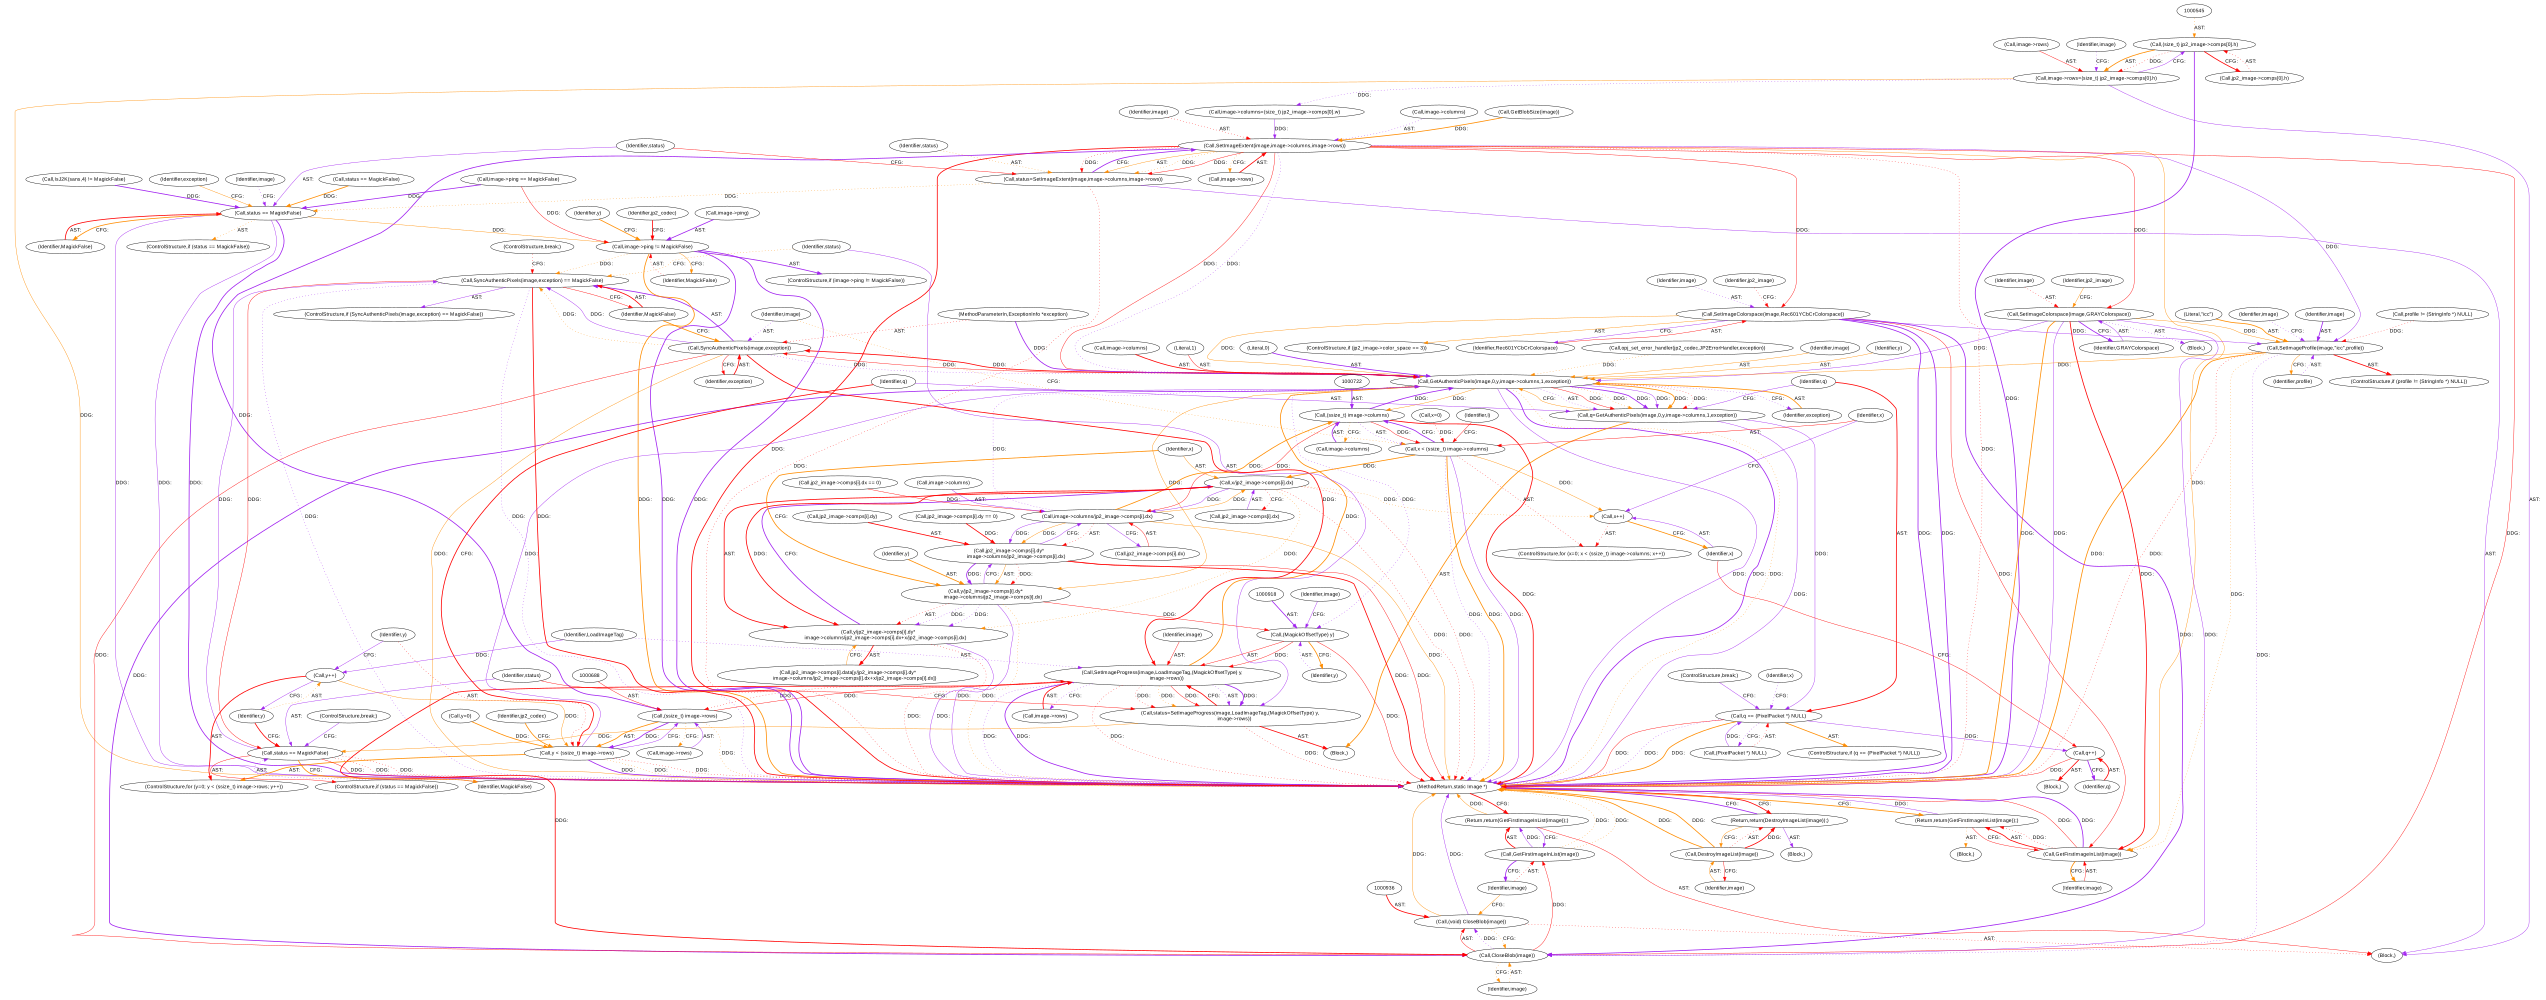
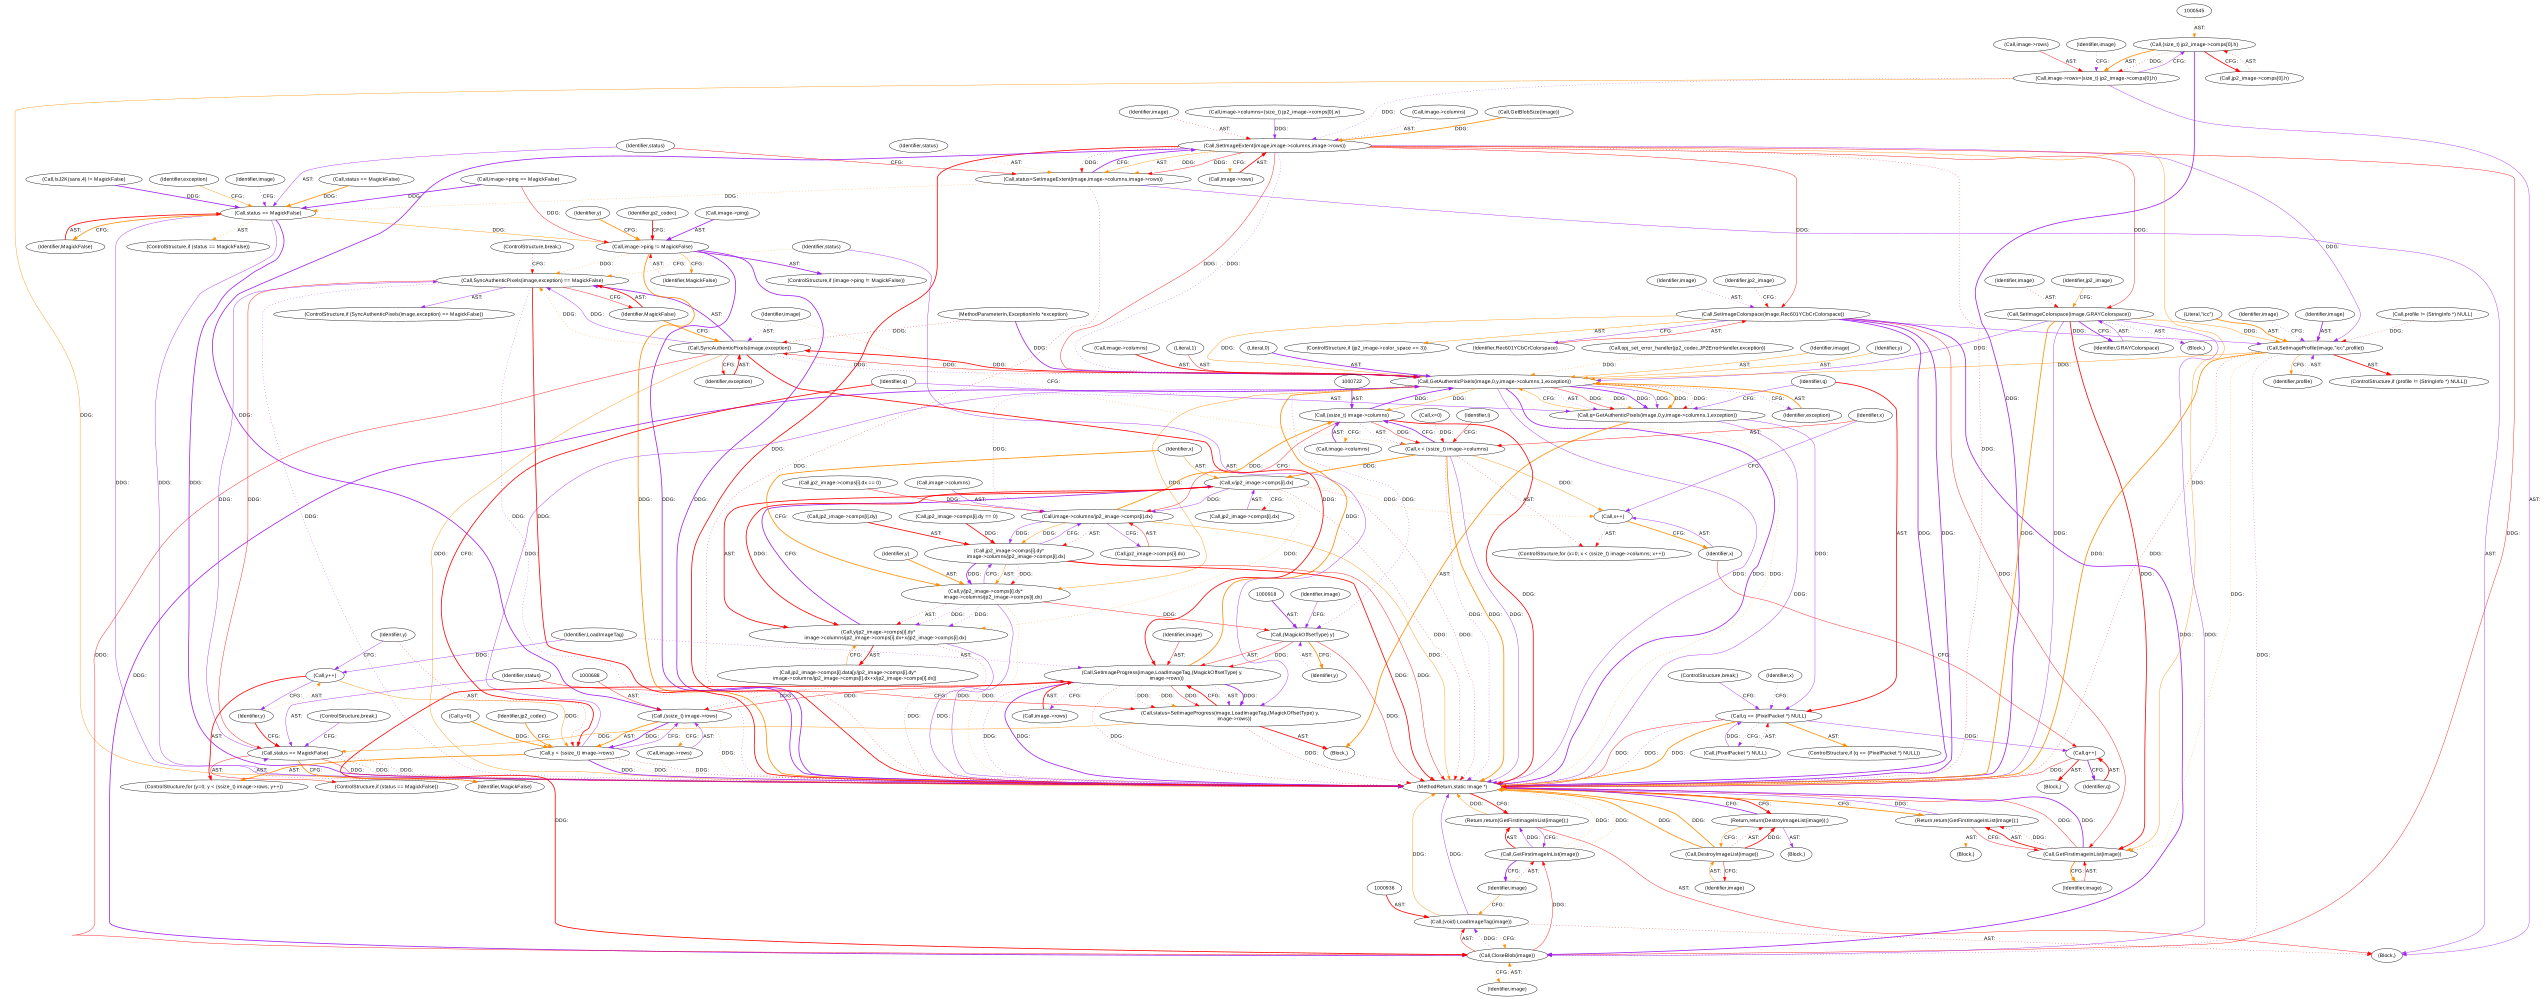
(1656, 83) -> (1641, 83)
(901, 331) -> (901, 331)
(1284, 466) -> (1284, 466)
(1201, 507) -> none
(1471, 922) -> (1471, 922)
